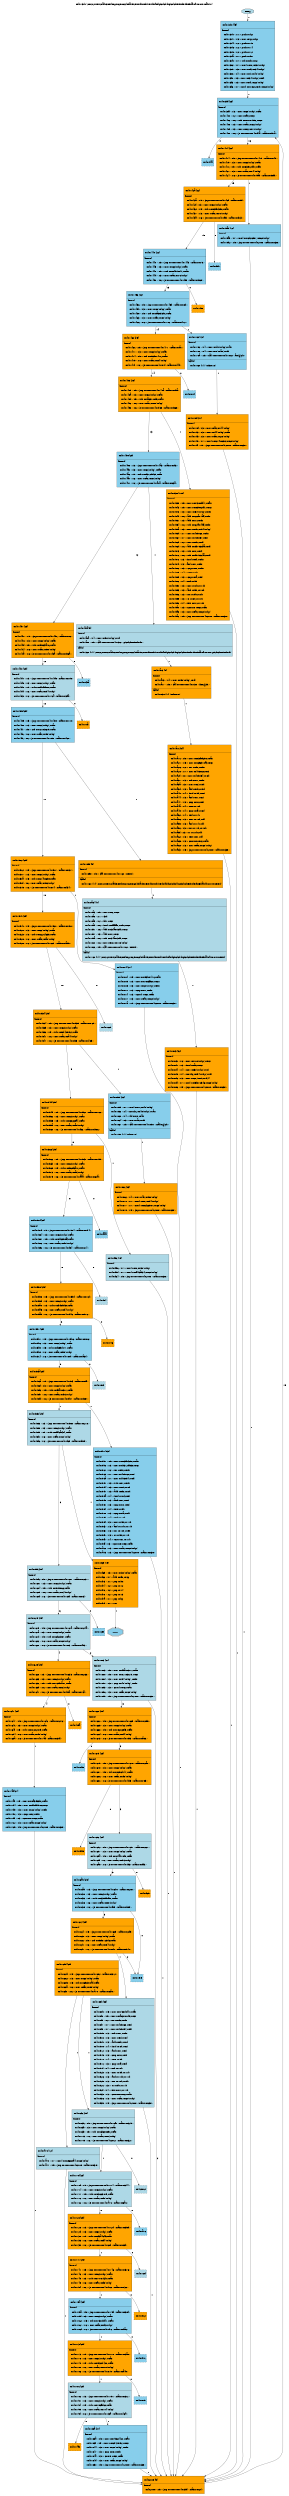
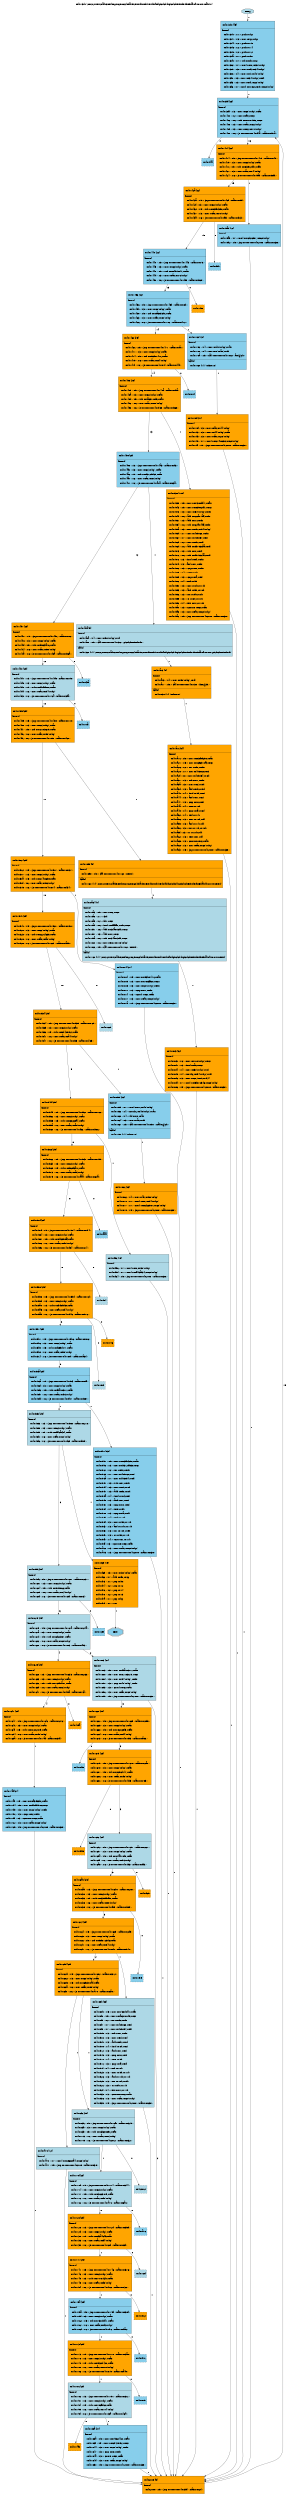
(43, 725) -> (43, 725)
(83, 725) -> (83, 725)
(61, 1234) -> (61, 1234)
(92, 1369) -> (96, 1348)
(59, 1385) -> (59, 1385)
(115, 1632) -> (115, 1632)
(104, 1894) -> (104, 1894)
(130, 1963) -> (95, 1956)
